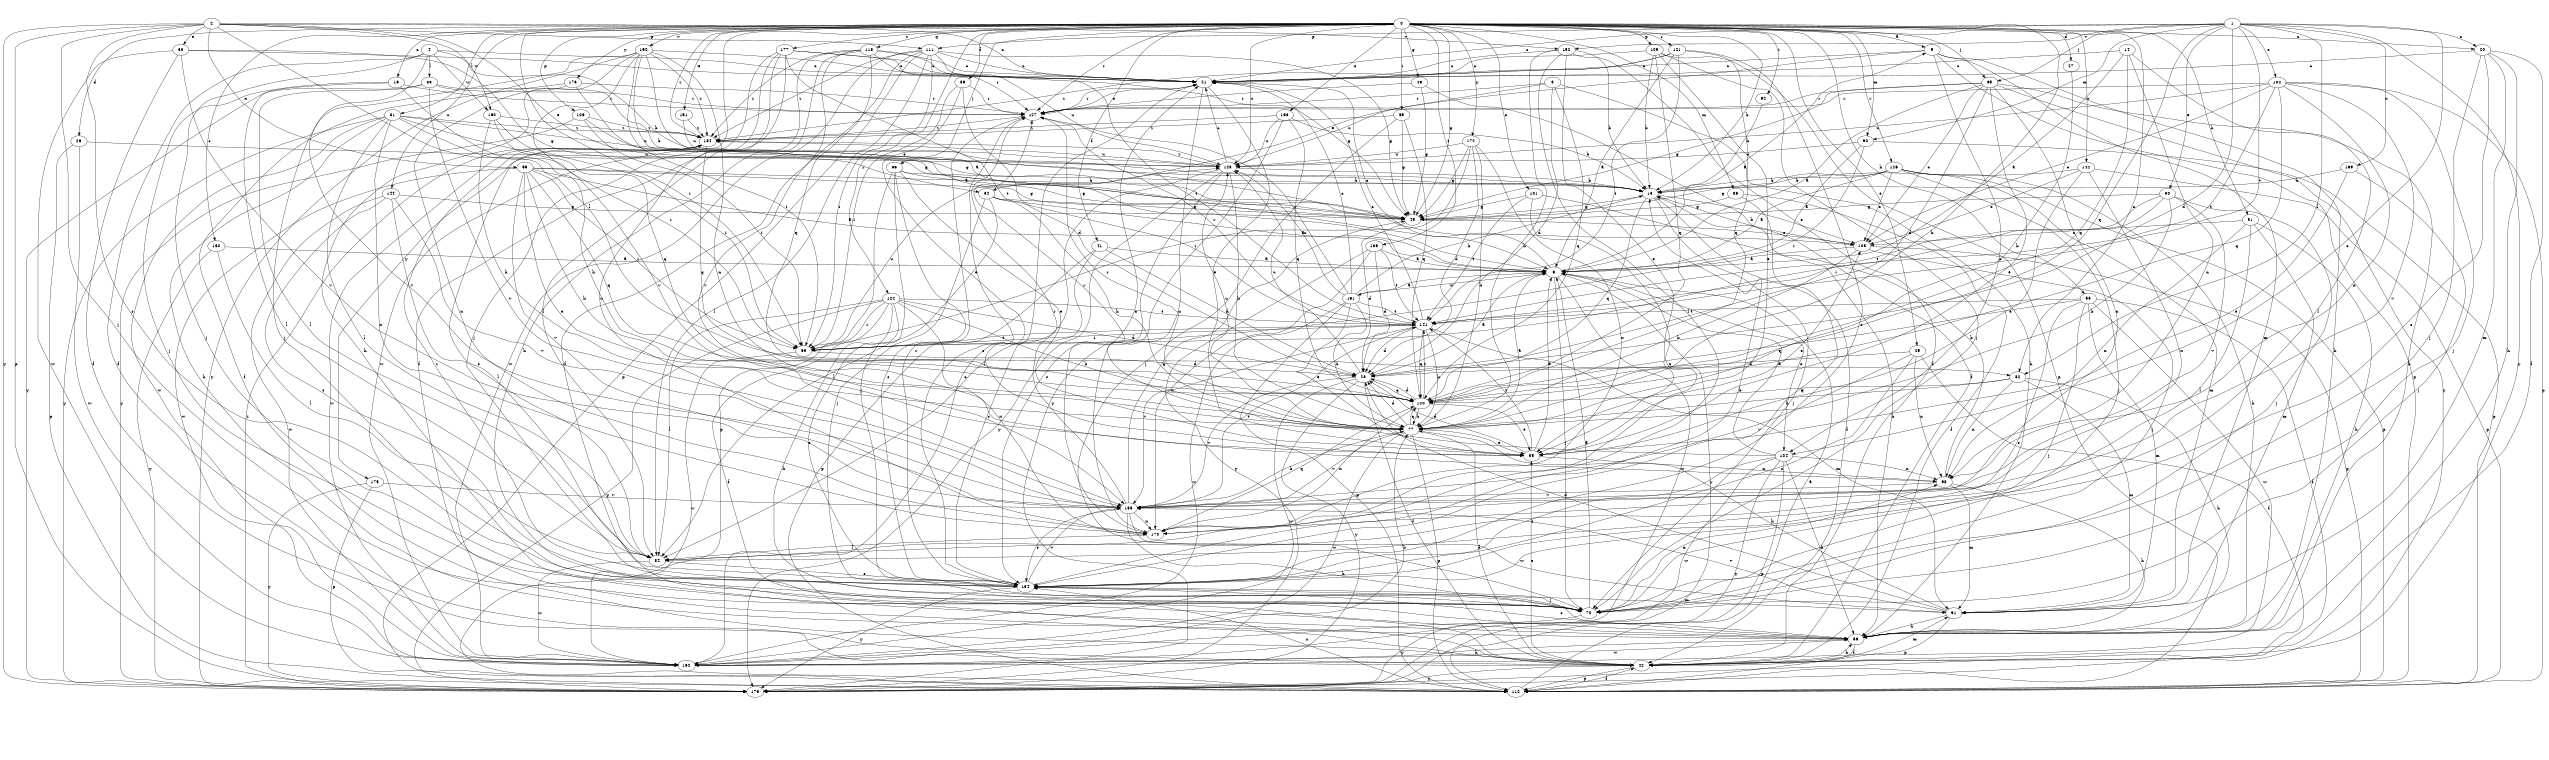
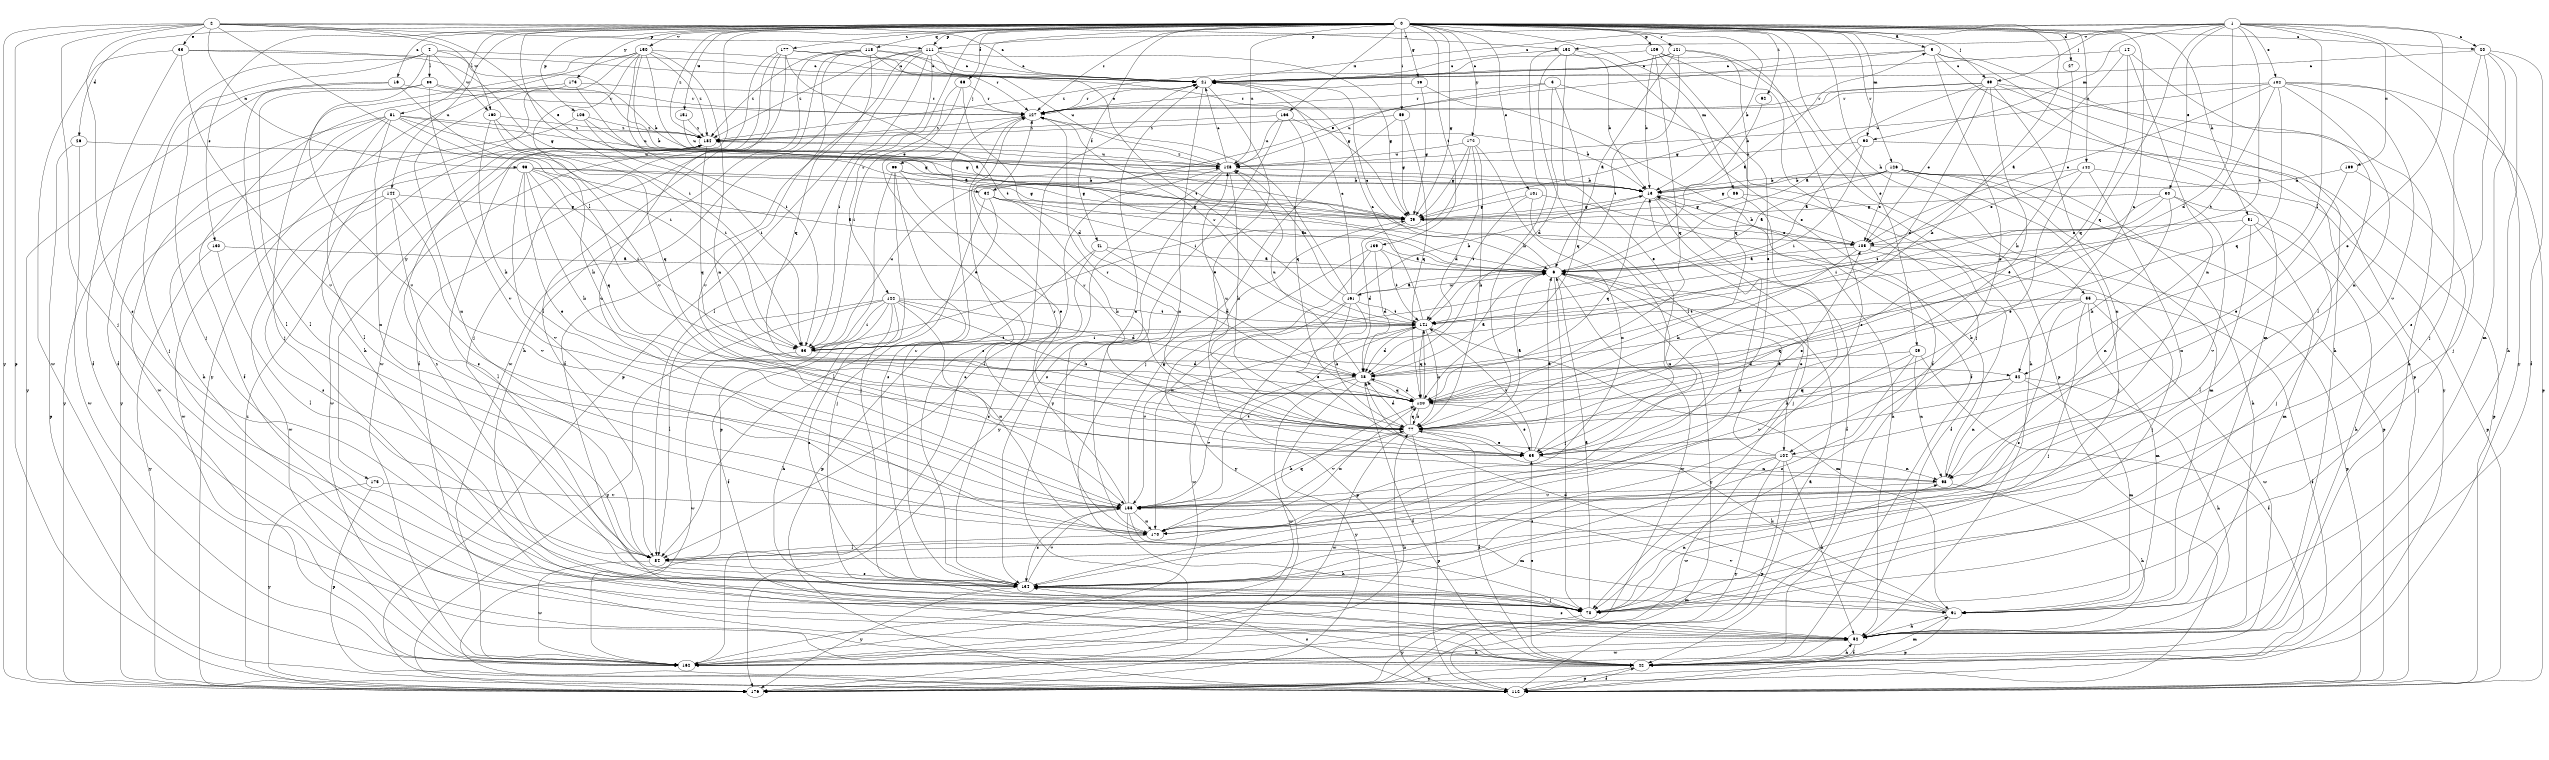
none -> (1163, 26)
(1446, 423) -> none
(1969, 546) -> none
(1522, 561) -> (1522, 561)
(1856, 639) -> (1856, 639)
